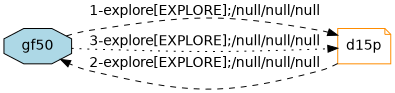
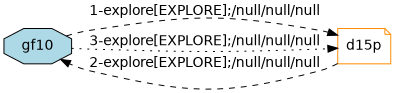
(38, 46) -> (38, 46)
